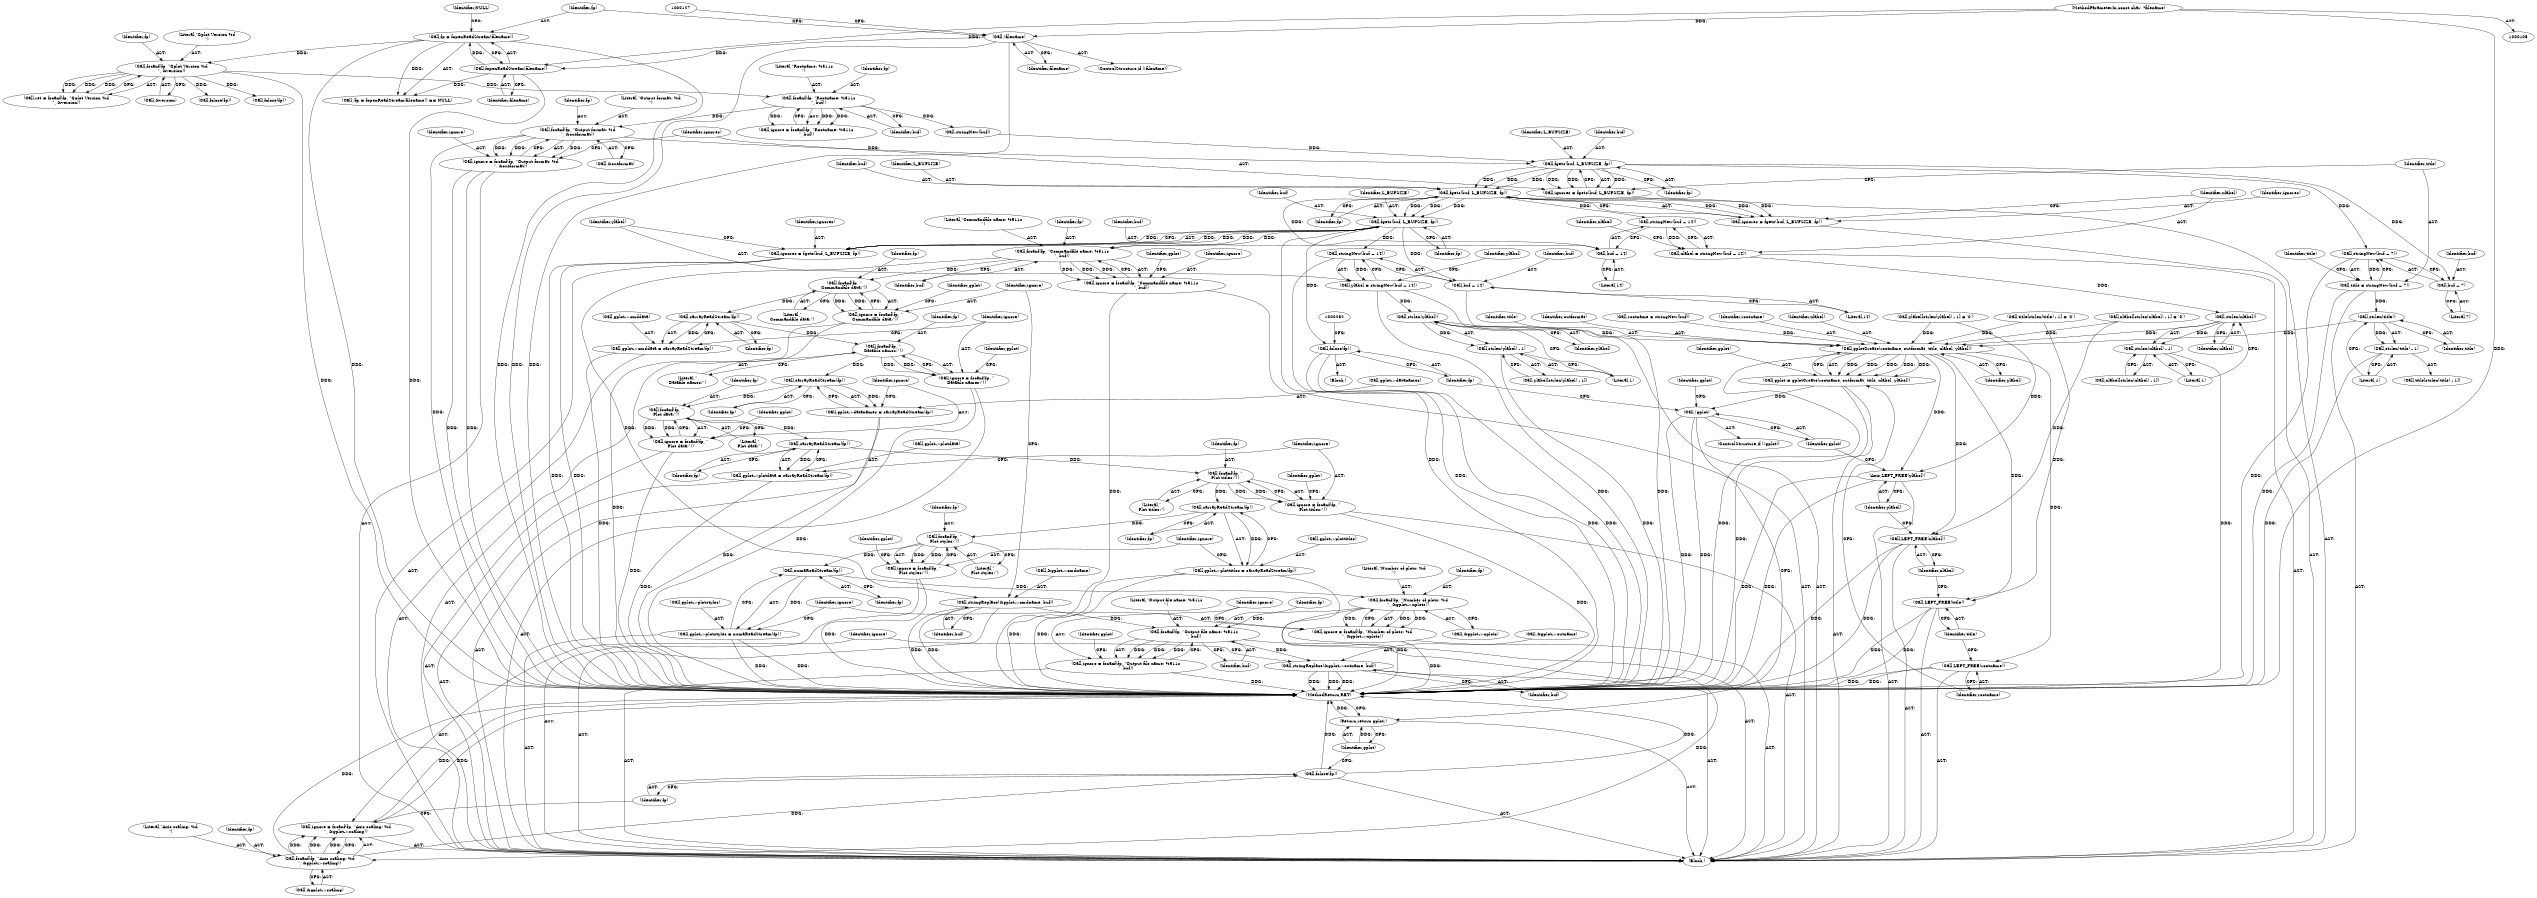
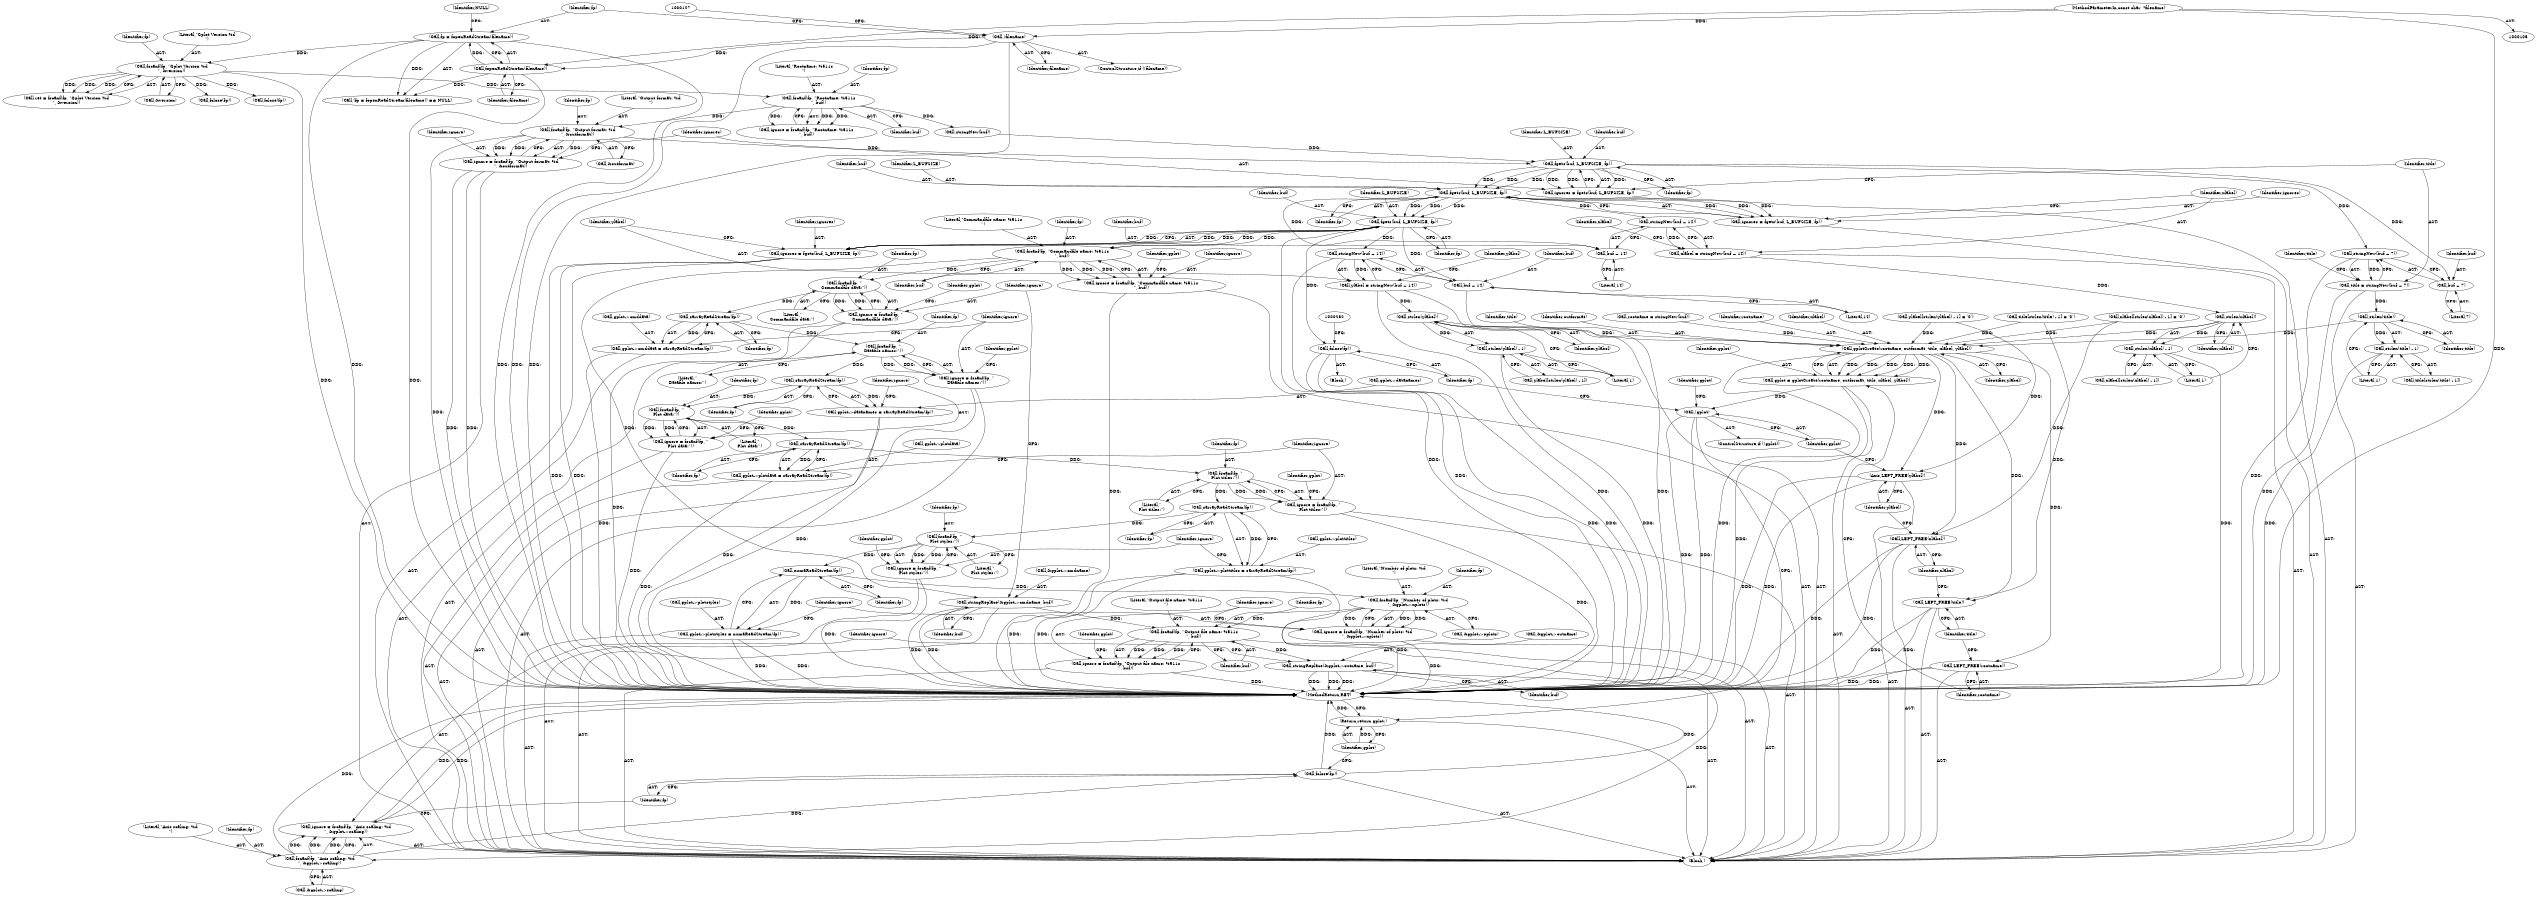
none -> (2411, 367)
